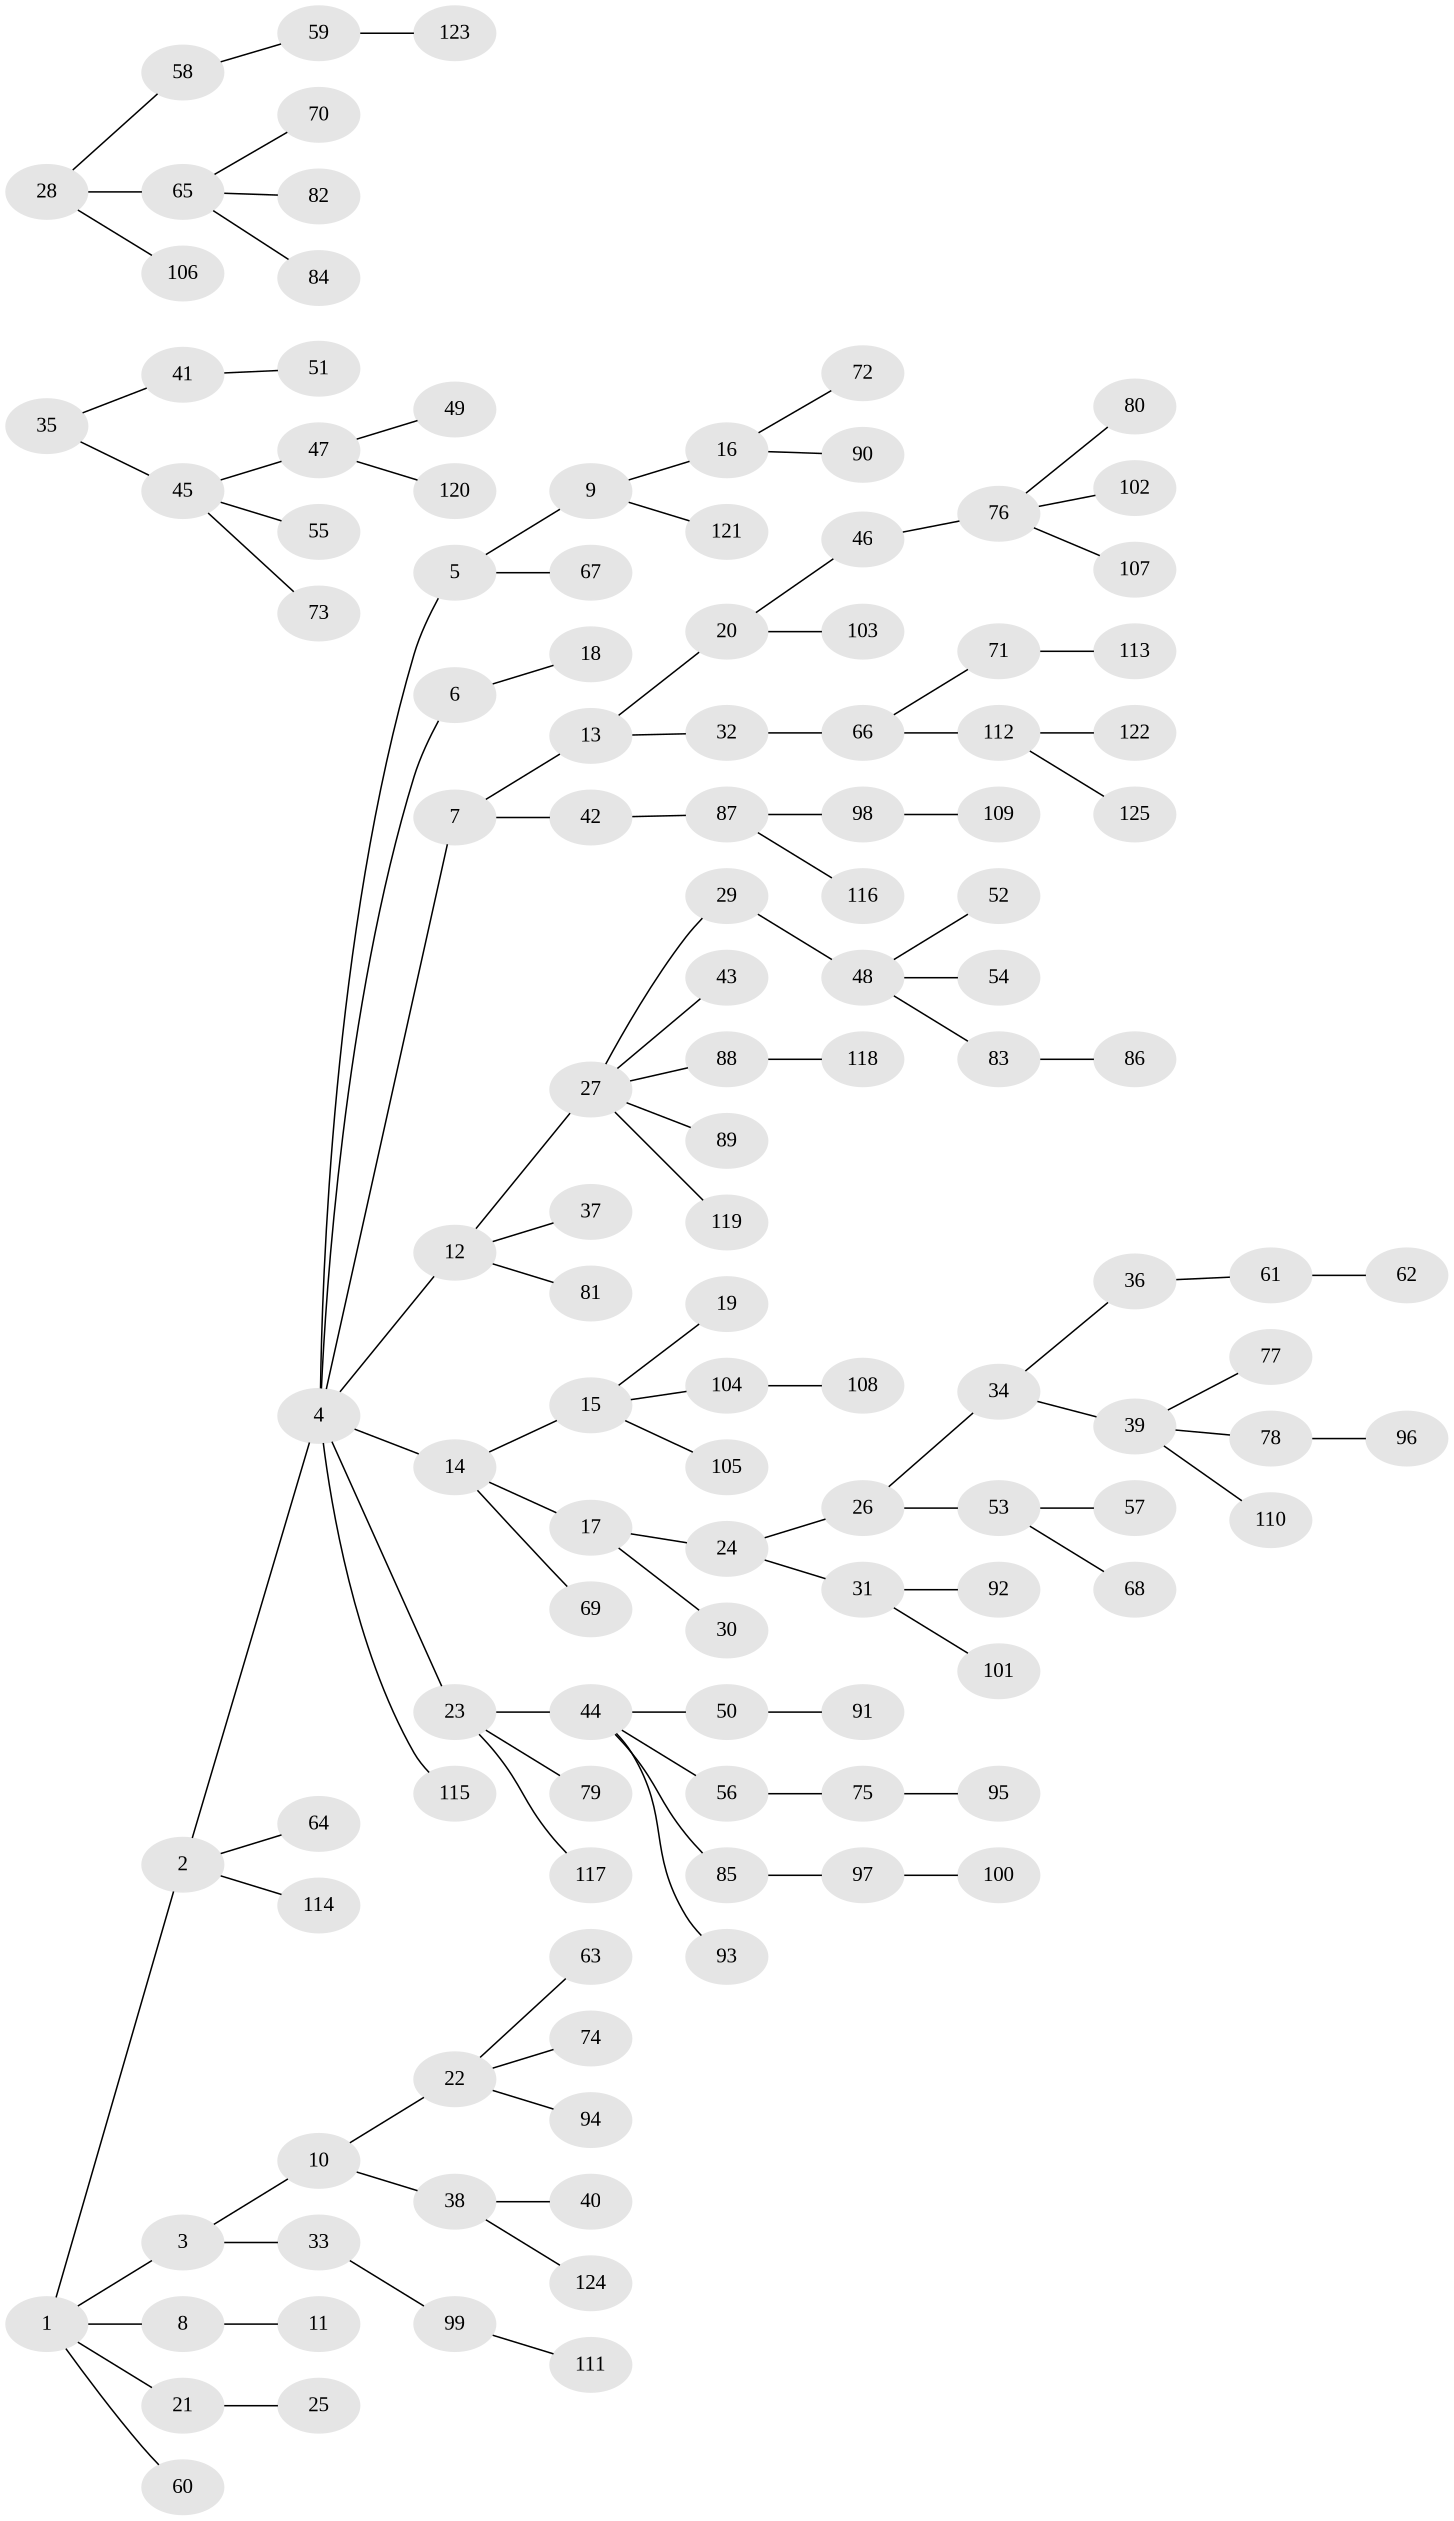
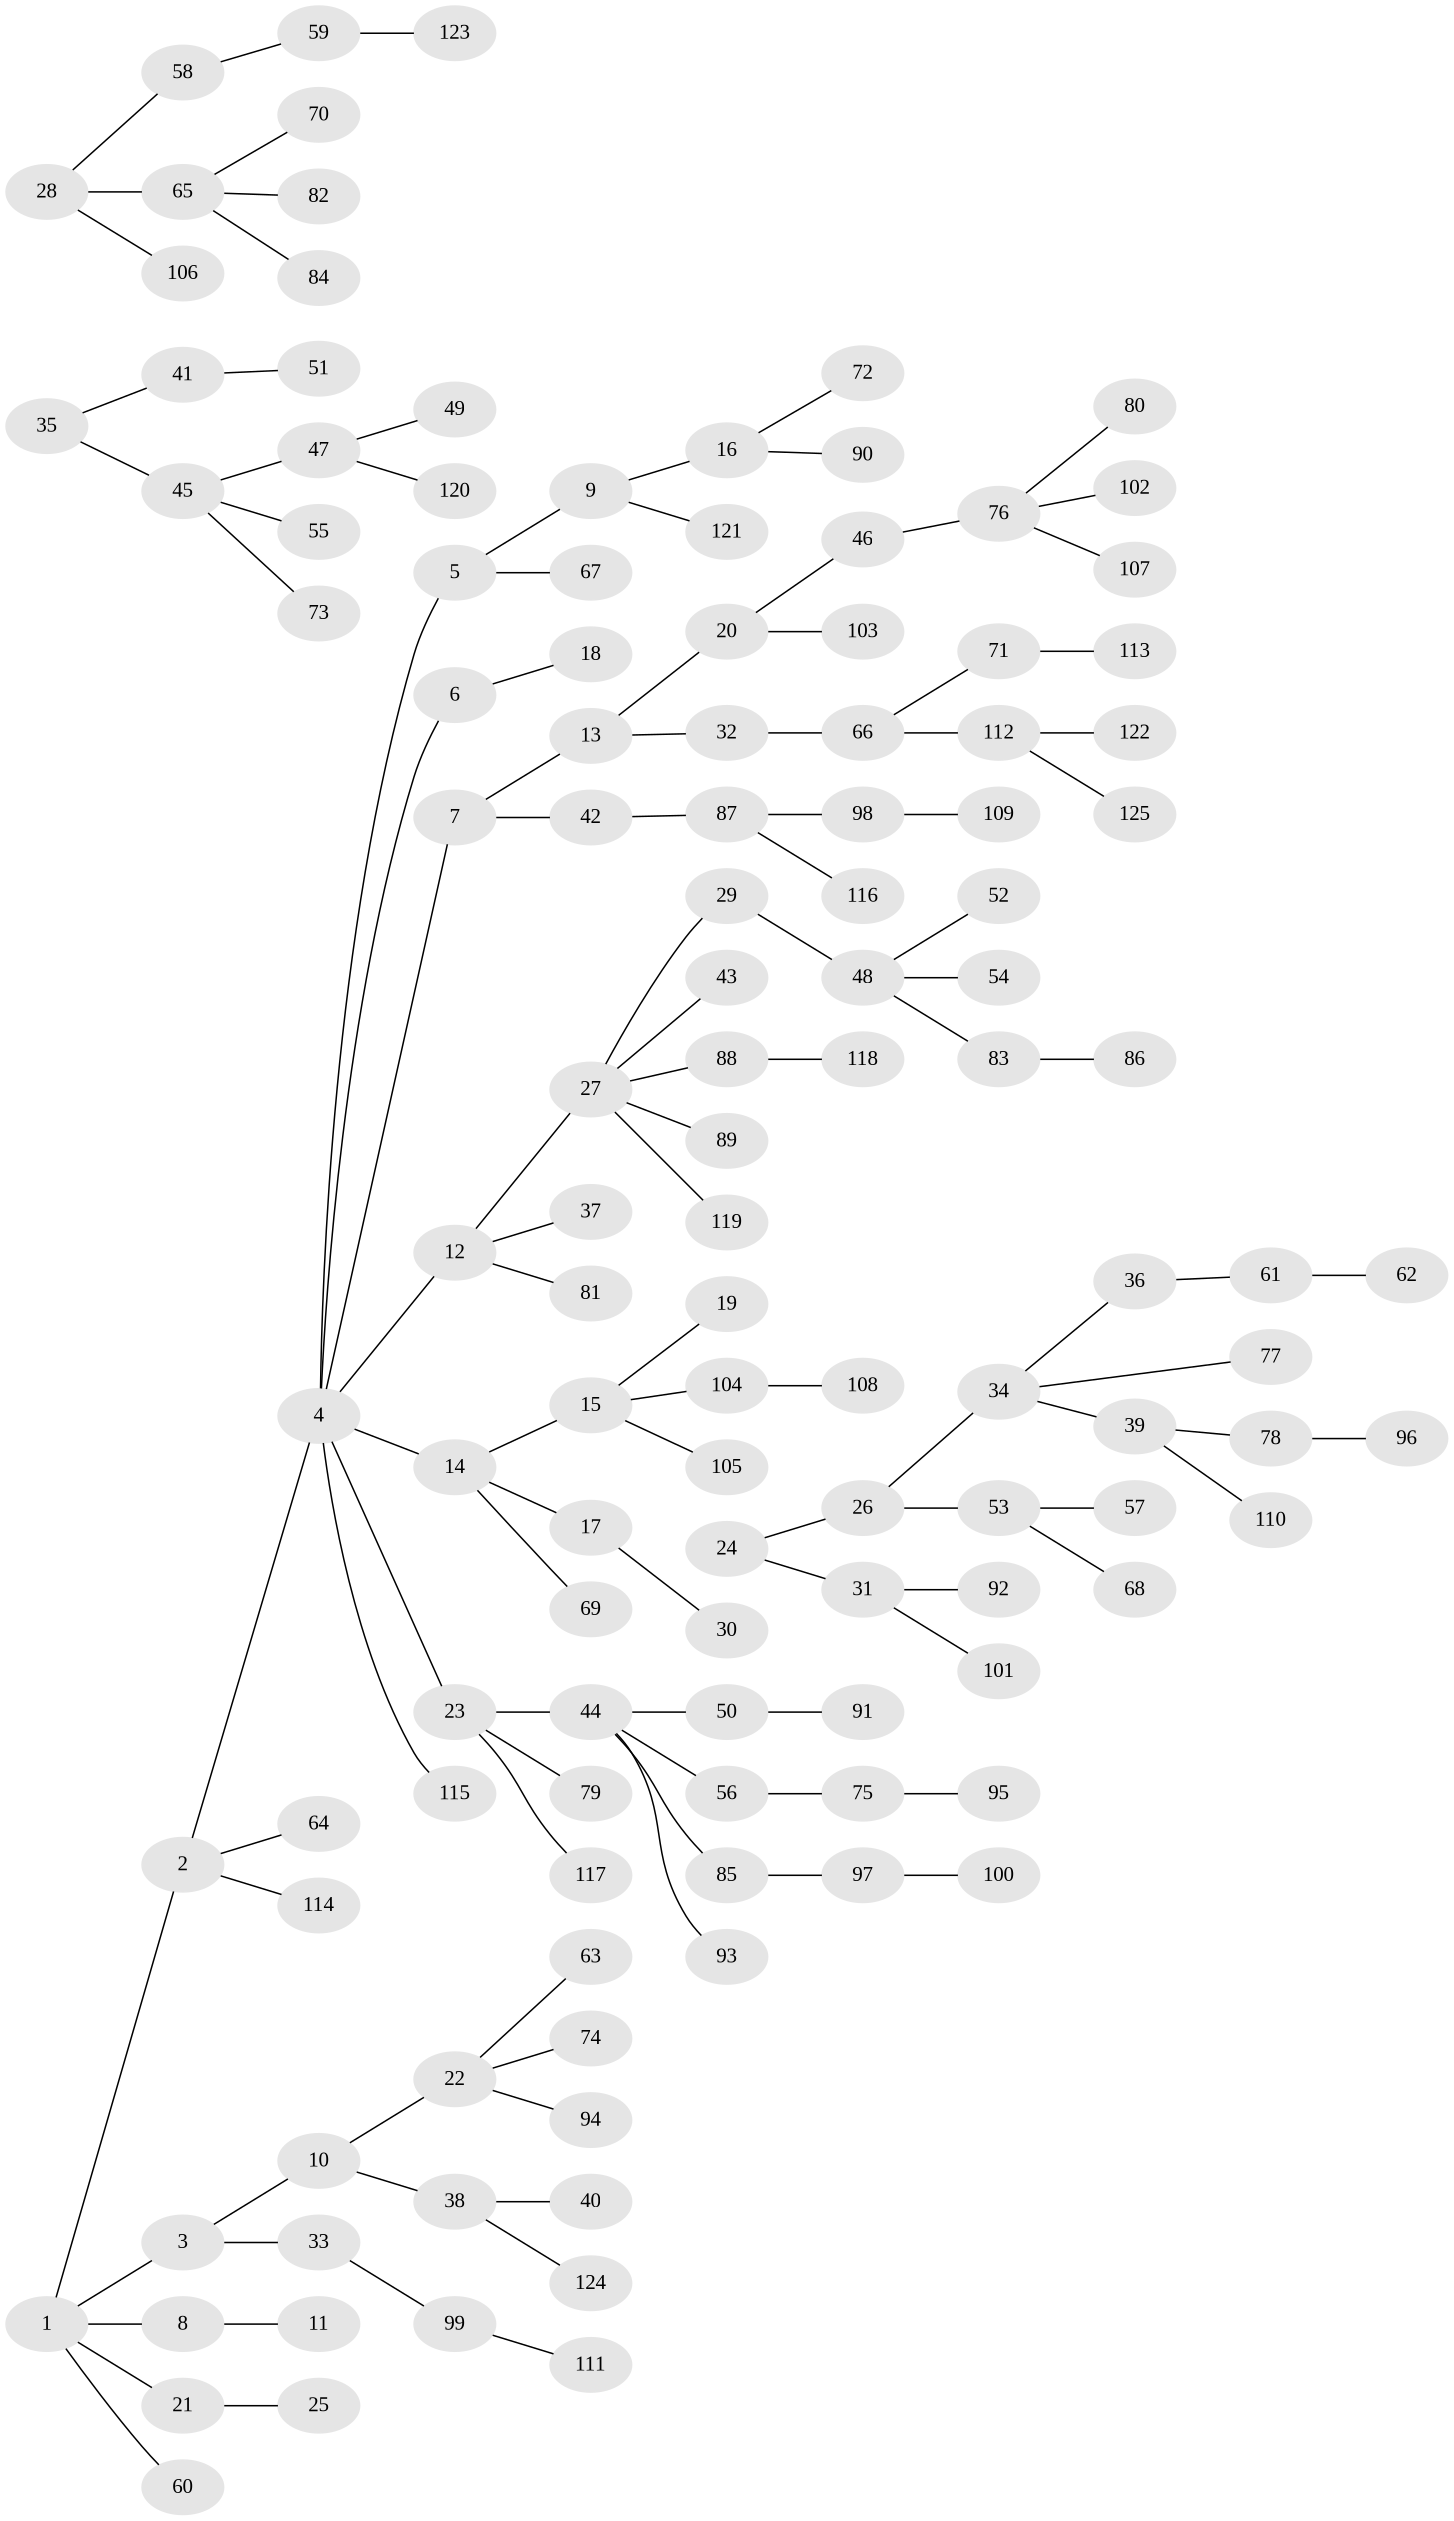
(1203, 1392) -> (1135, 1374)
(659, 1538) -> none
